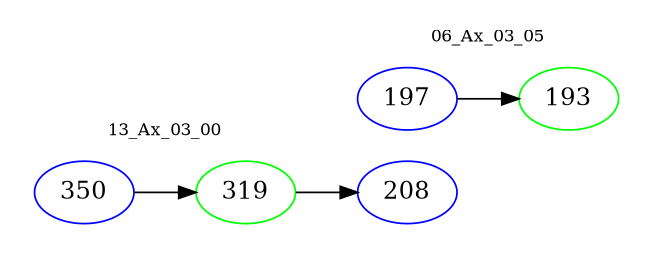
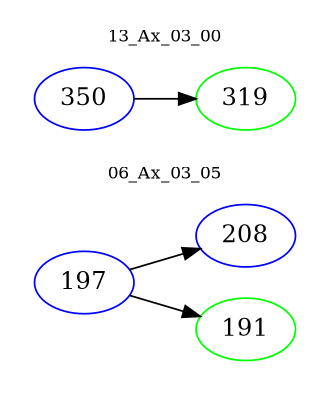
(569, 99) -> (246, 329)
(320, 192) -> (157, 262)
